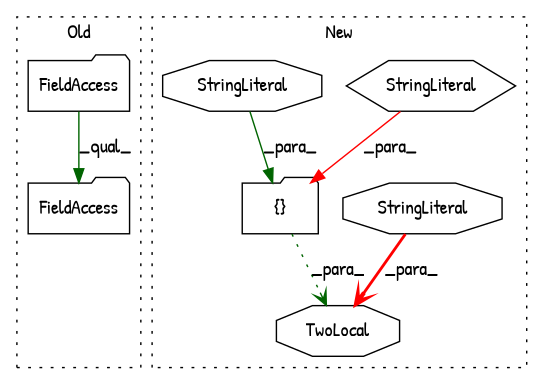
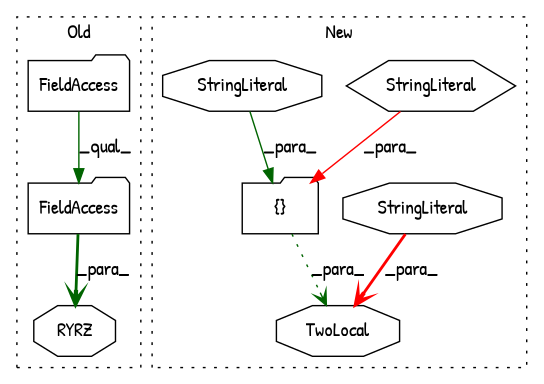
none -> (75, 331)
